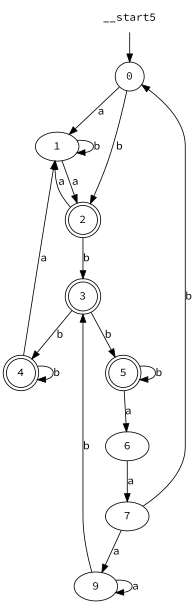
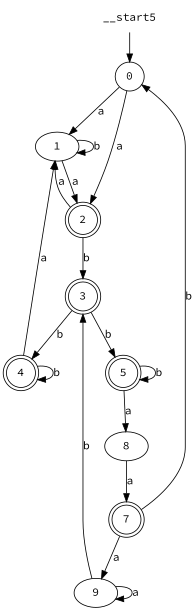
(120, 147) -> (120, 147)
(127, 446) -> (126, 446)
(127, 516) -> (126, 520)
